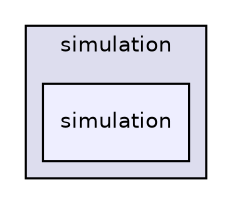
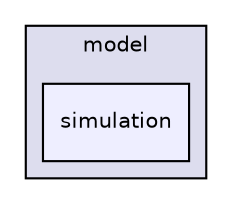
(116, 46) -> (116, 46)
